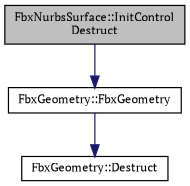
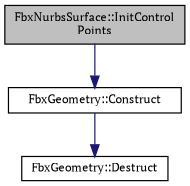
(95, 25) -> (95, 25)
(95, 100) -> (95, 100)
